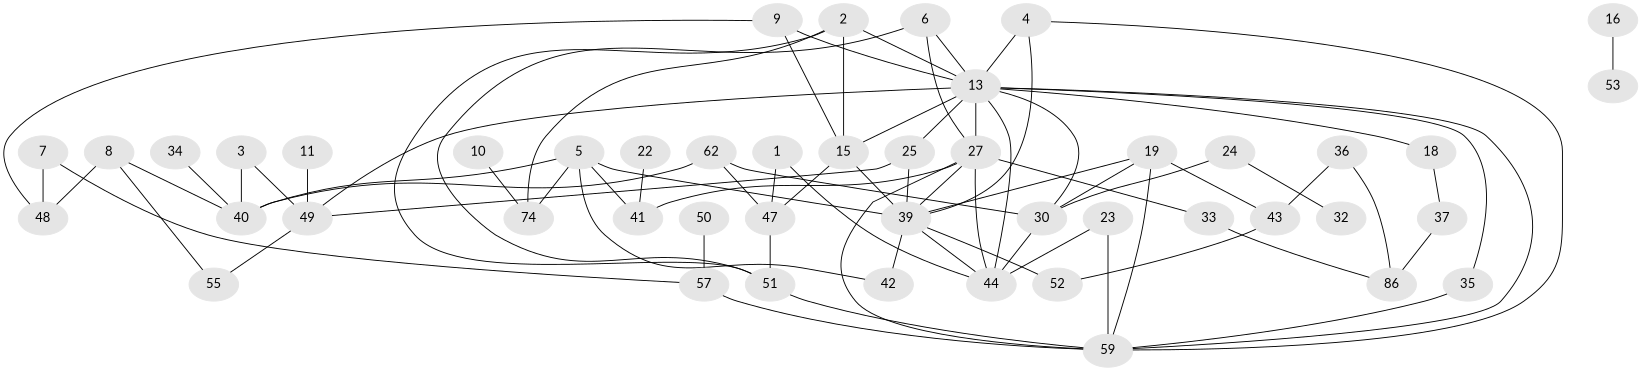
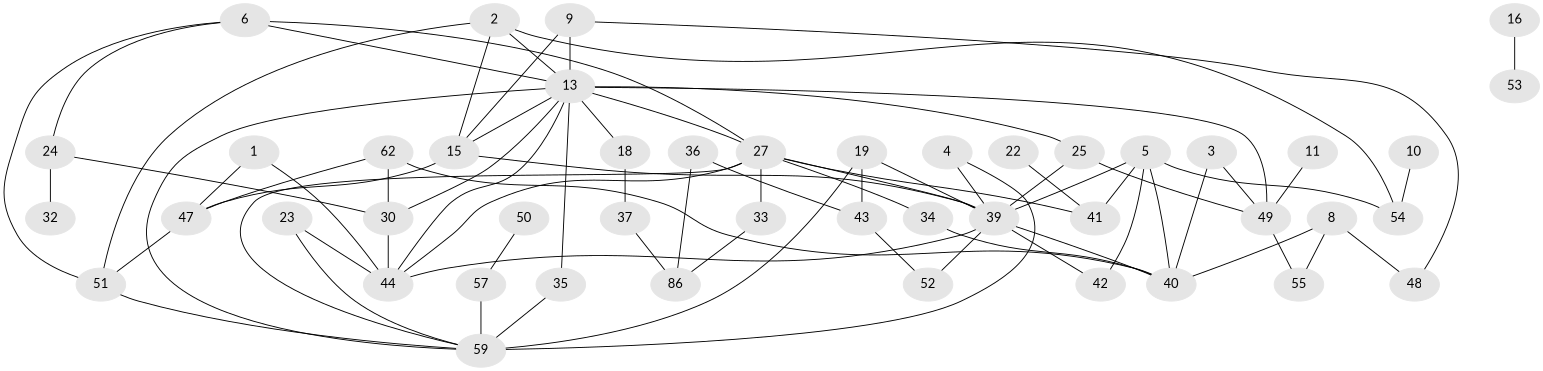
none -> (116, 51)
(1001, 53) -> none
(43, 152) -> none
(1103, 182) -> none
none -> (856, 186)
(529, 218) -> (1398, 218)
none -> (1084, 250)
